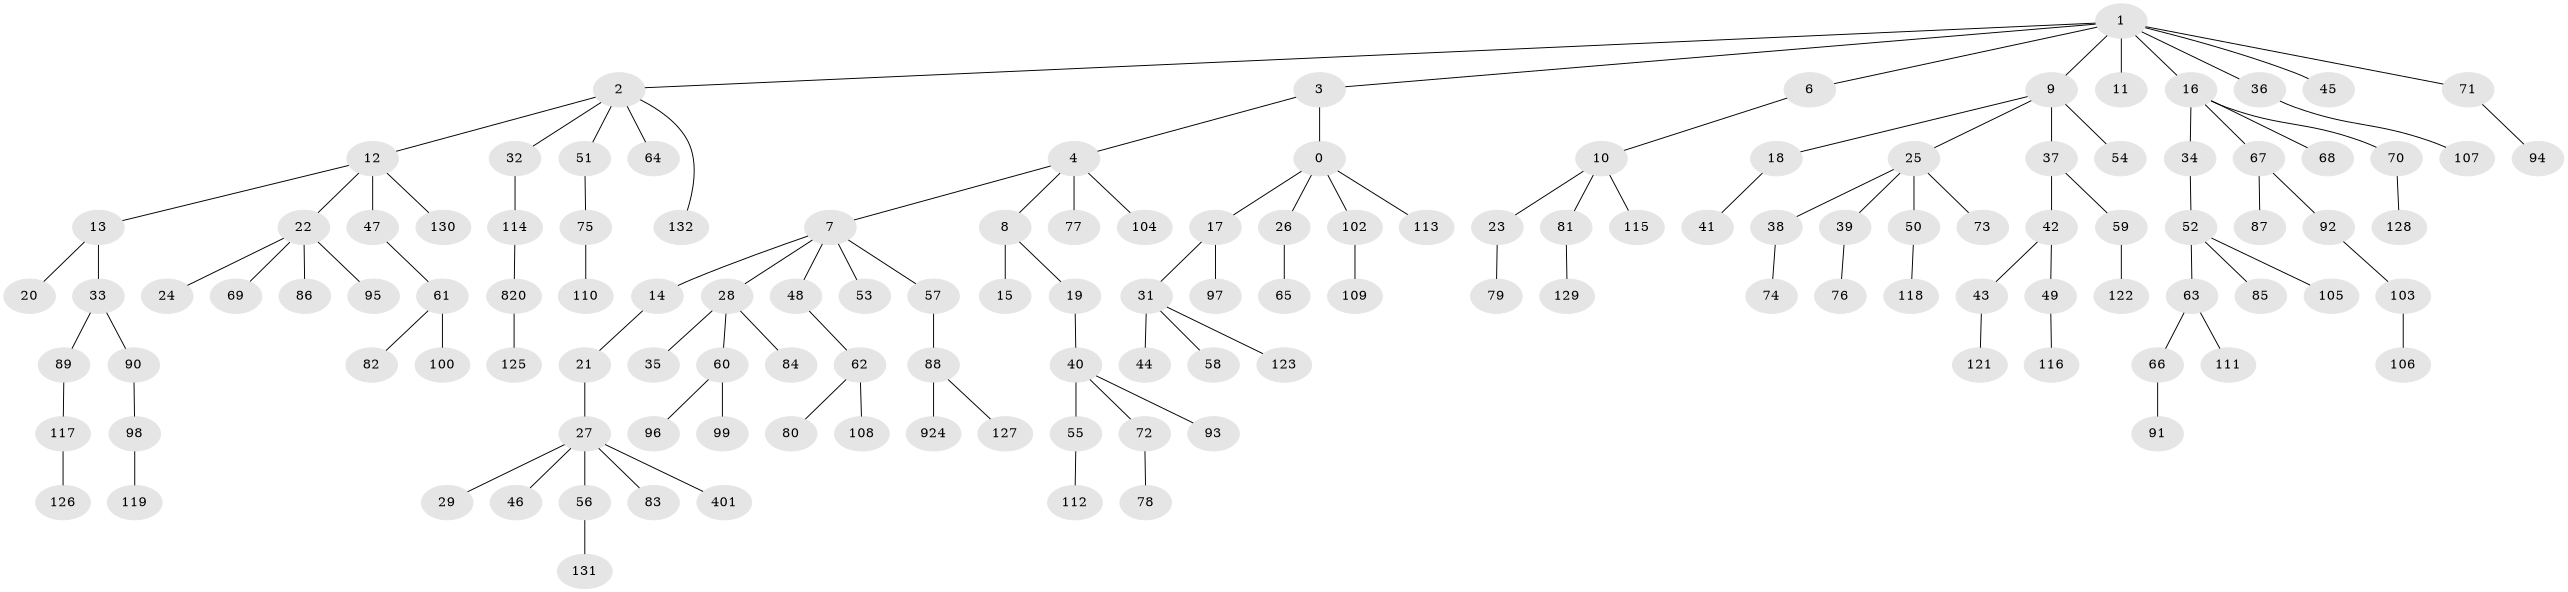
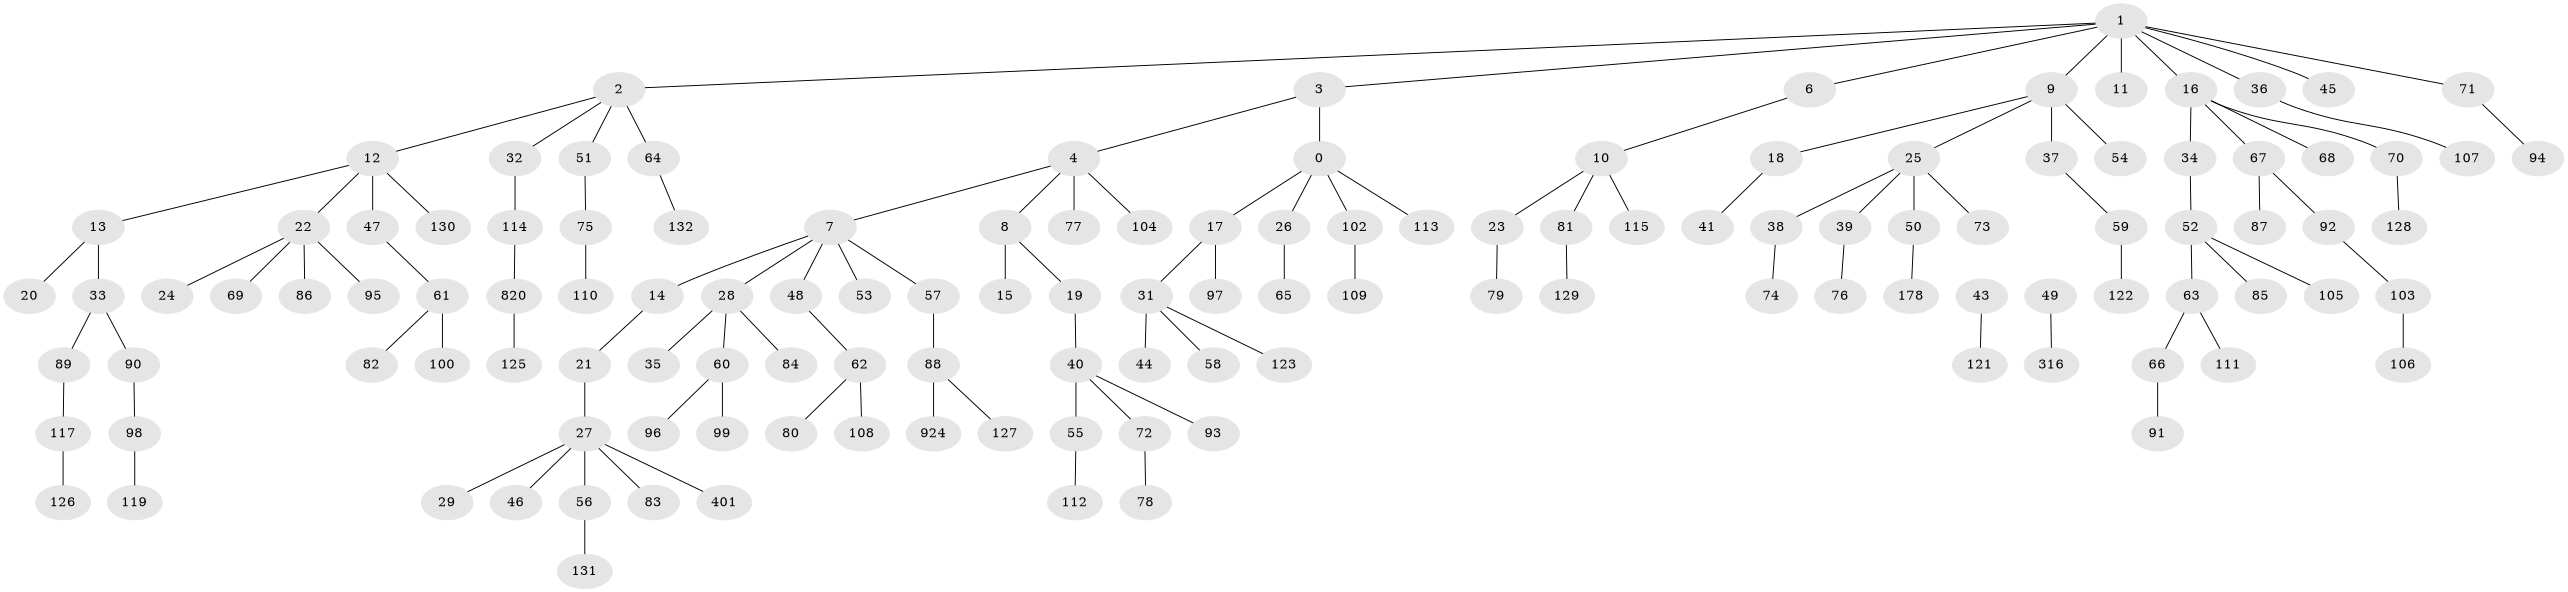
(689, 144) -> (667, 193)
(2052, 227) -> none
(1911, 296) -> (1911, 296)
(2052, 365) -> (2052, 365)
